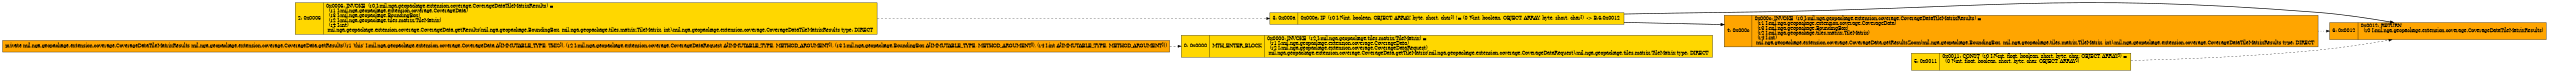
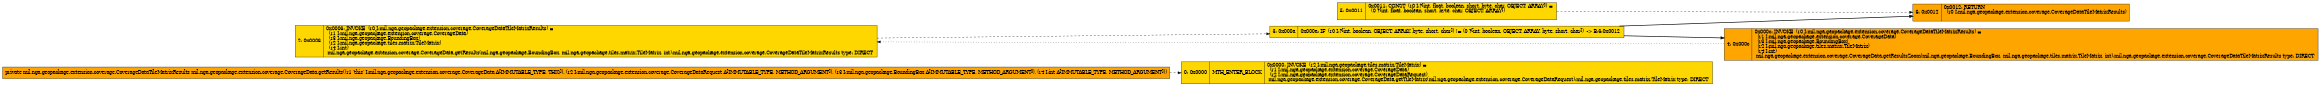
(2322, 31) -> (1302, 43)
